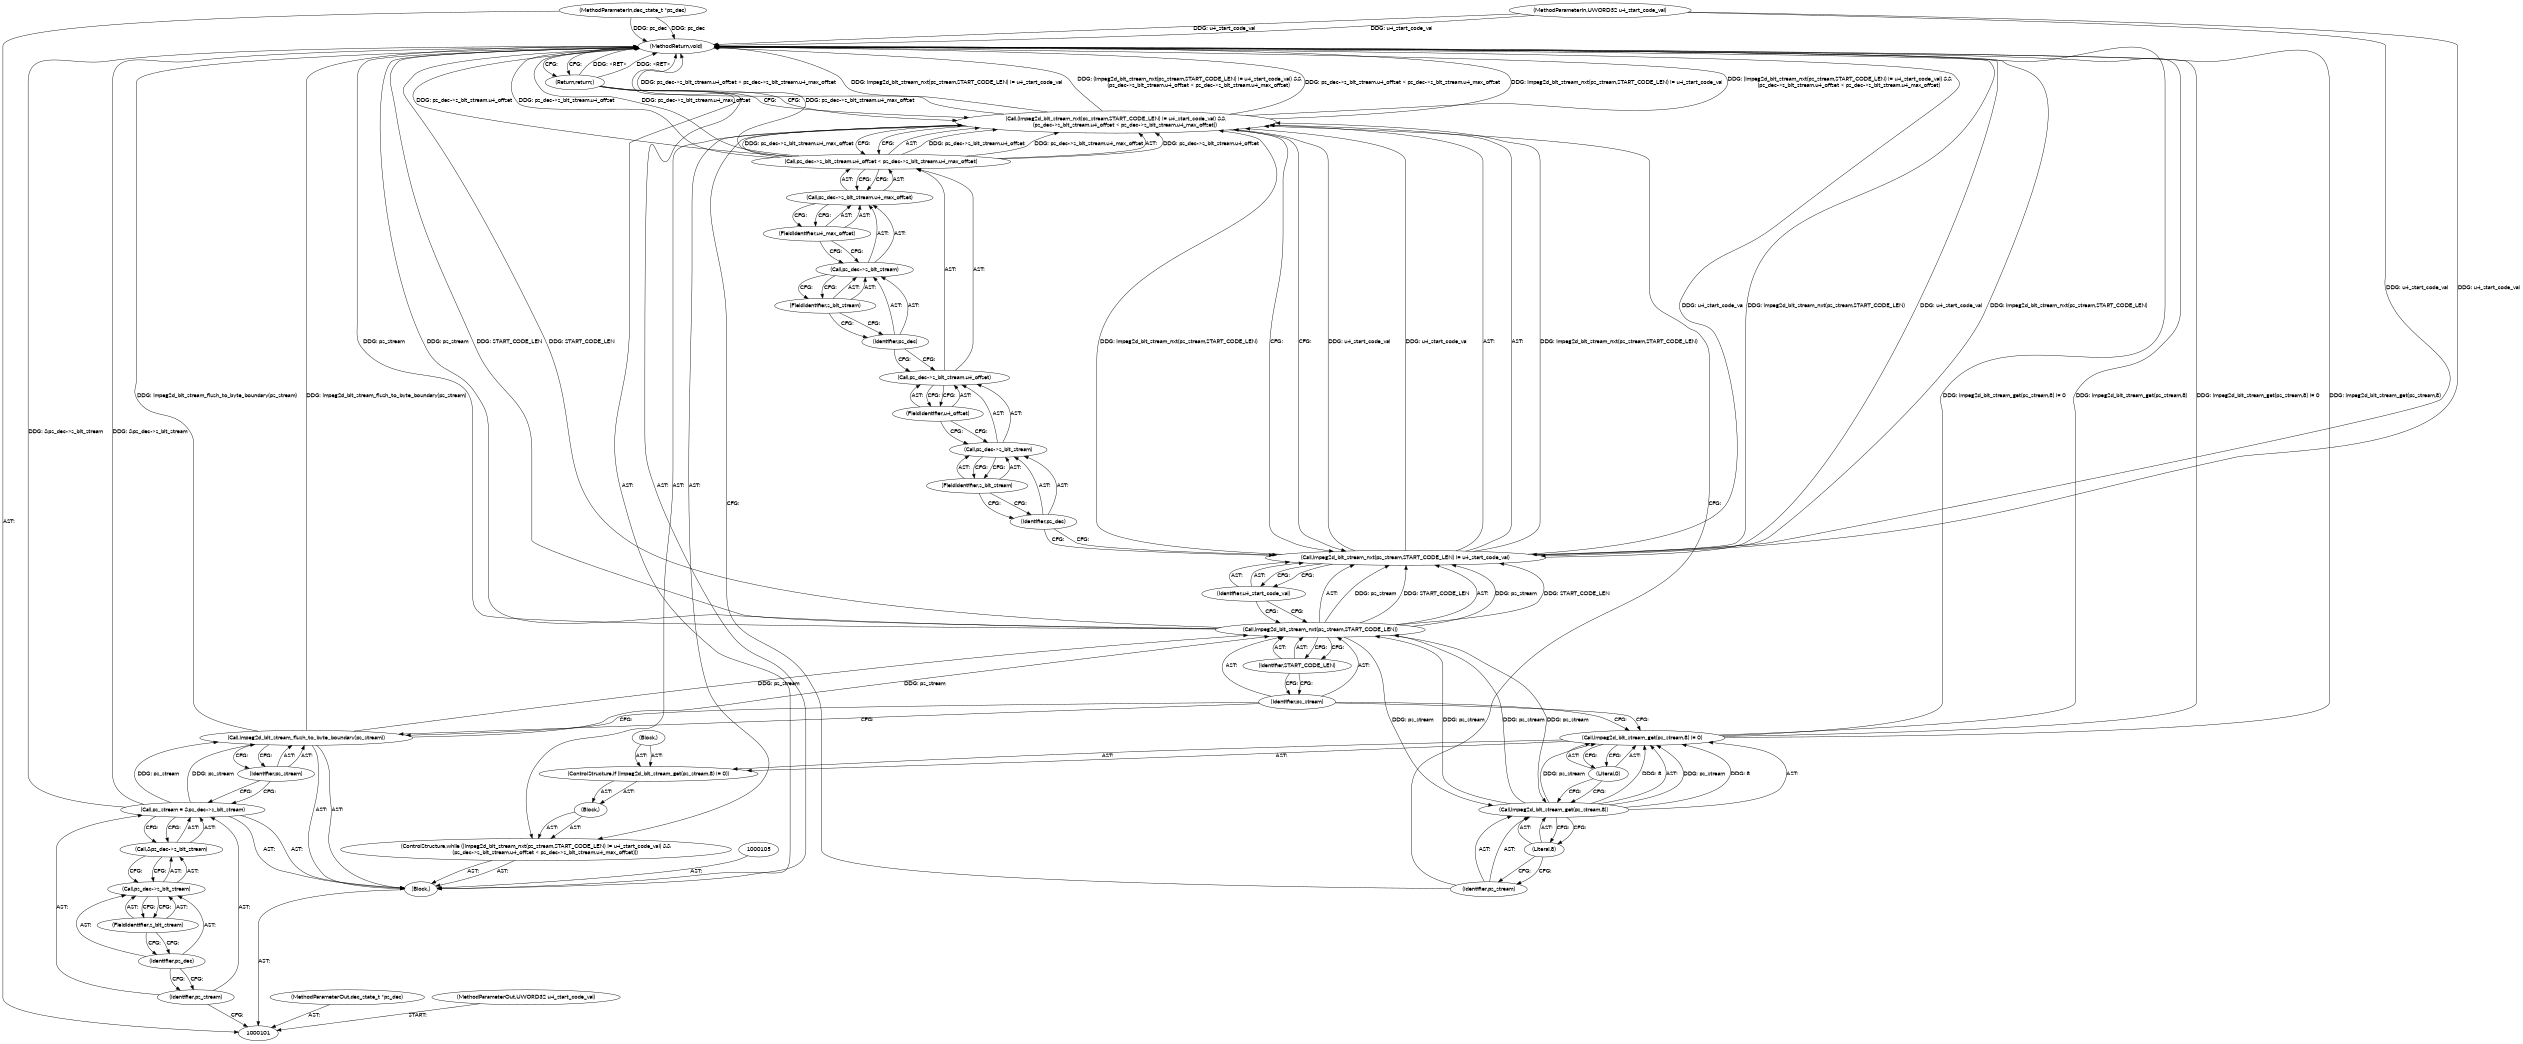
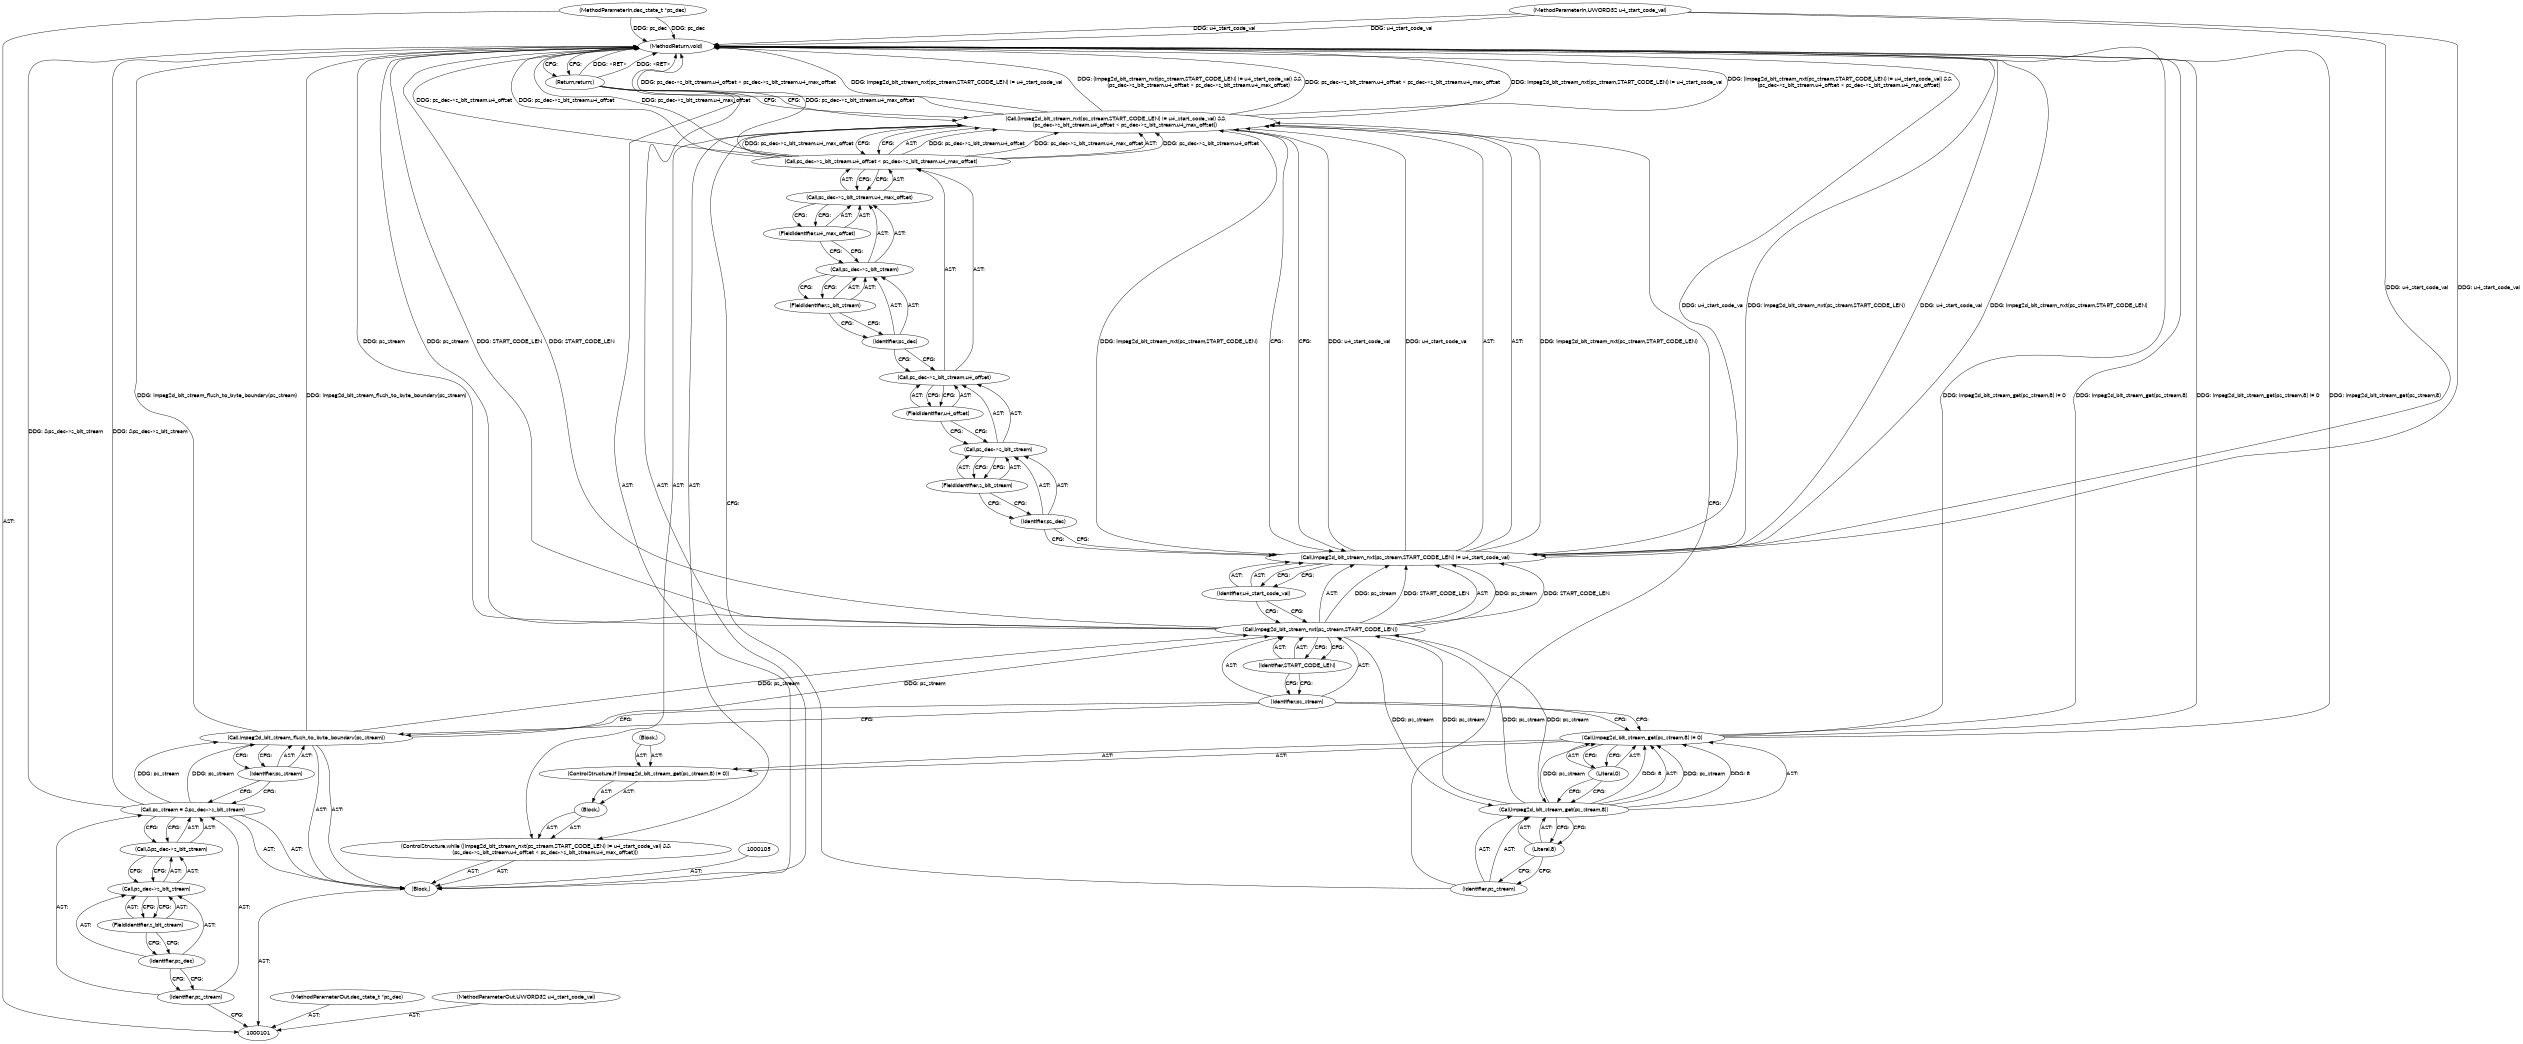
(419, 1015) -> (415, 1015)
